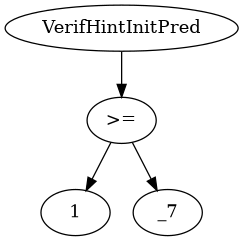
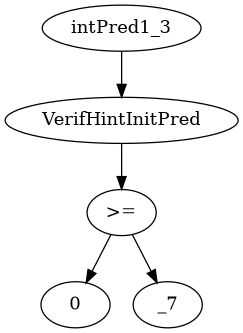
none -> (122, 28)
(76, 213) -> (76, 305)
